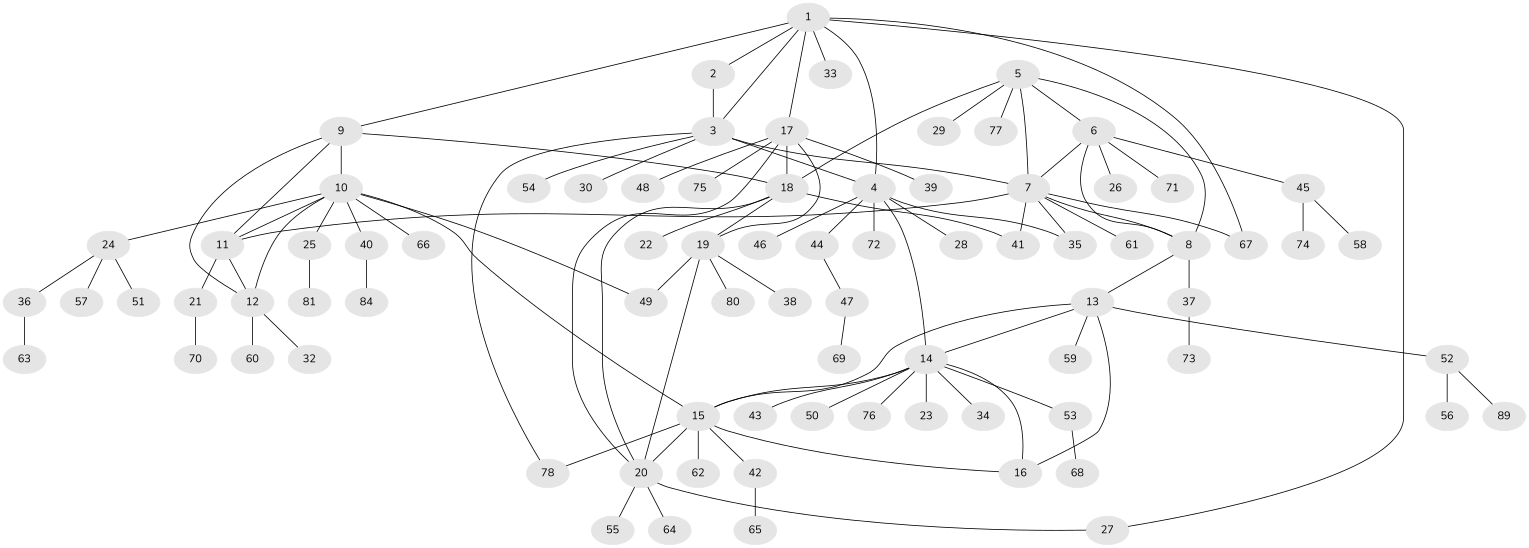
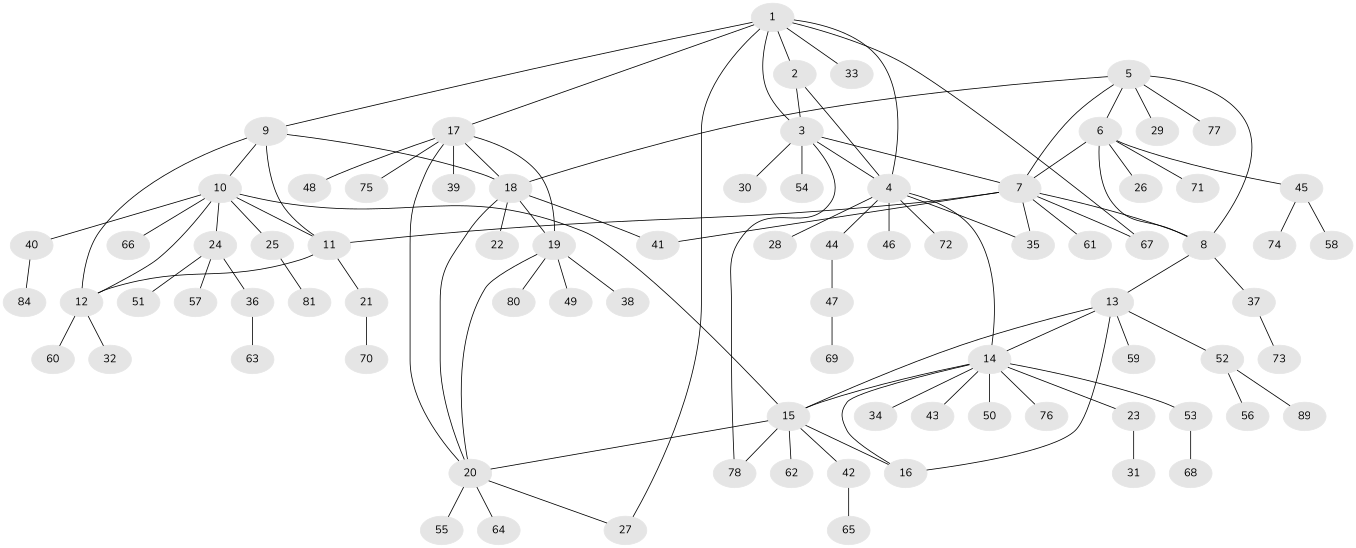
none -> (842, 131)
(497, 238) -> none
none -> (1134, 473)
